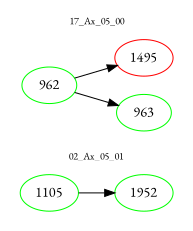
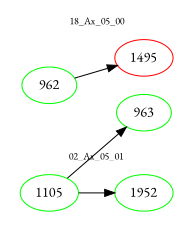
(97, 22) -> (97, 22)
(92, 97) -> (93, 156)
